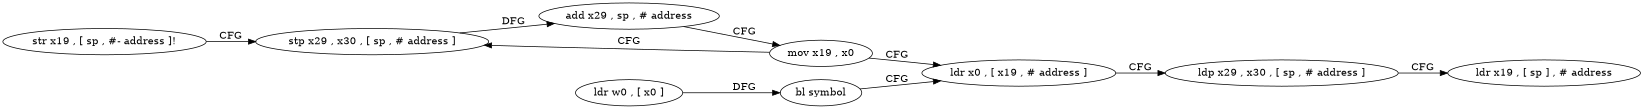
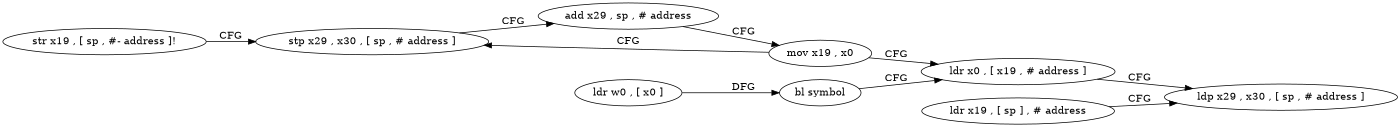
(514, 22) -> (513, 22)
(1419, 73) -> (1139, 105)
